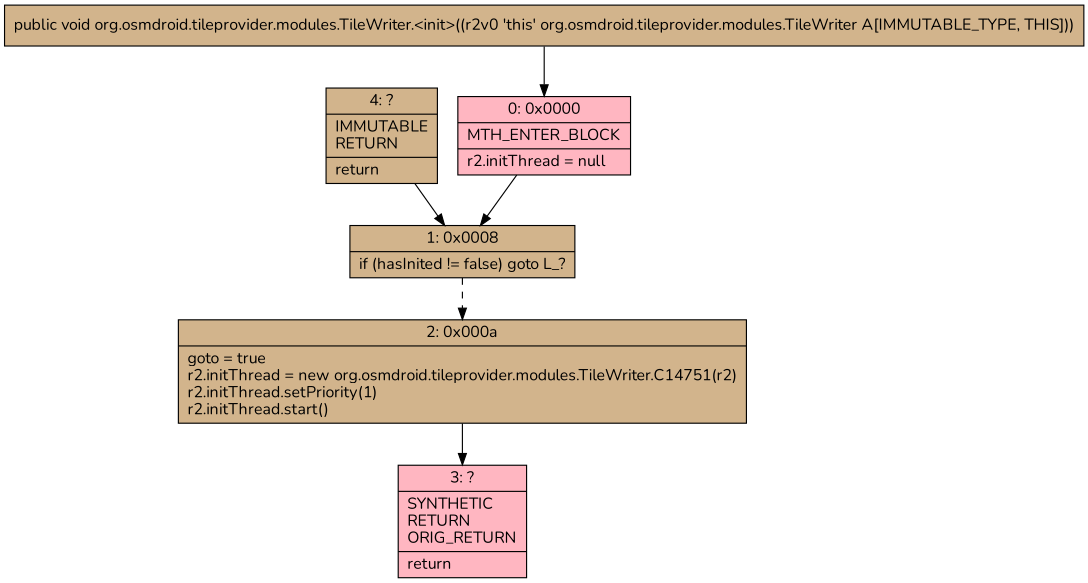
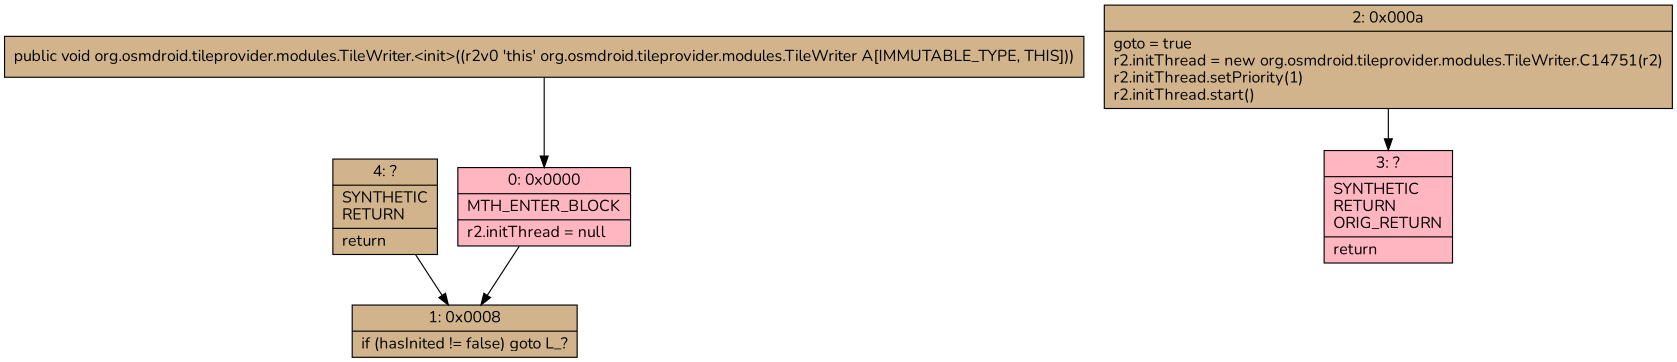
(382, 127) -> (385, 198)
(462, 293) -> none
